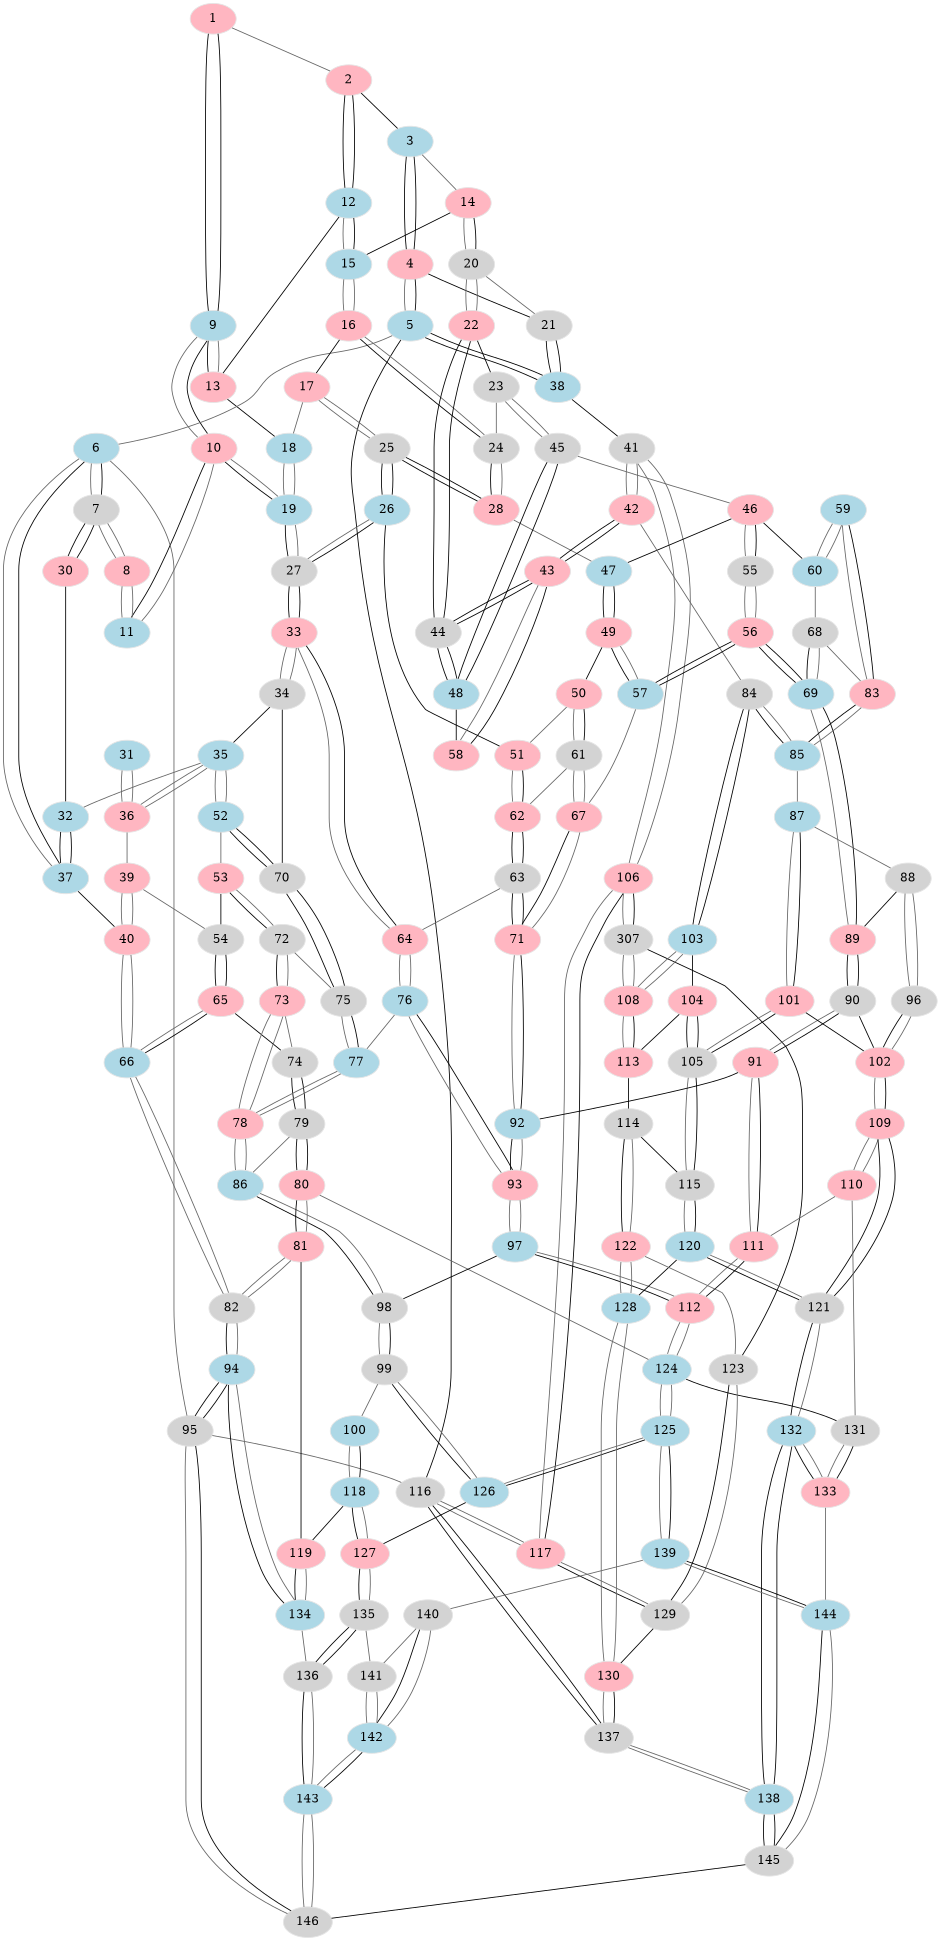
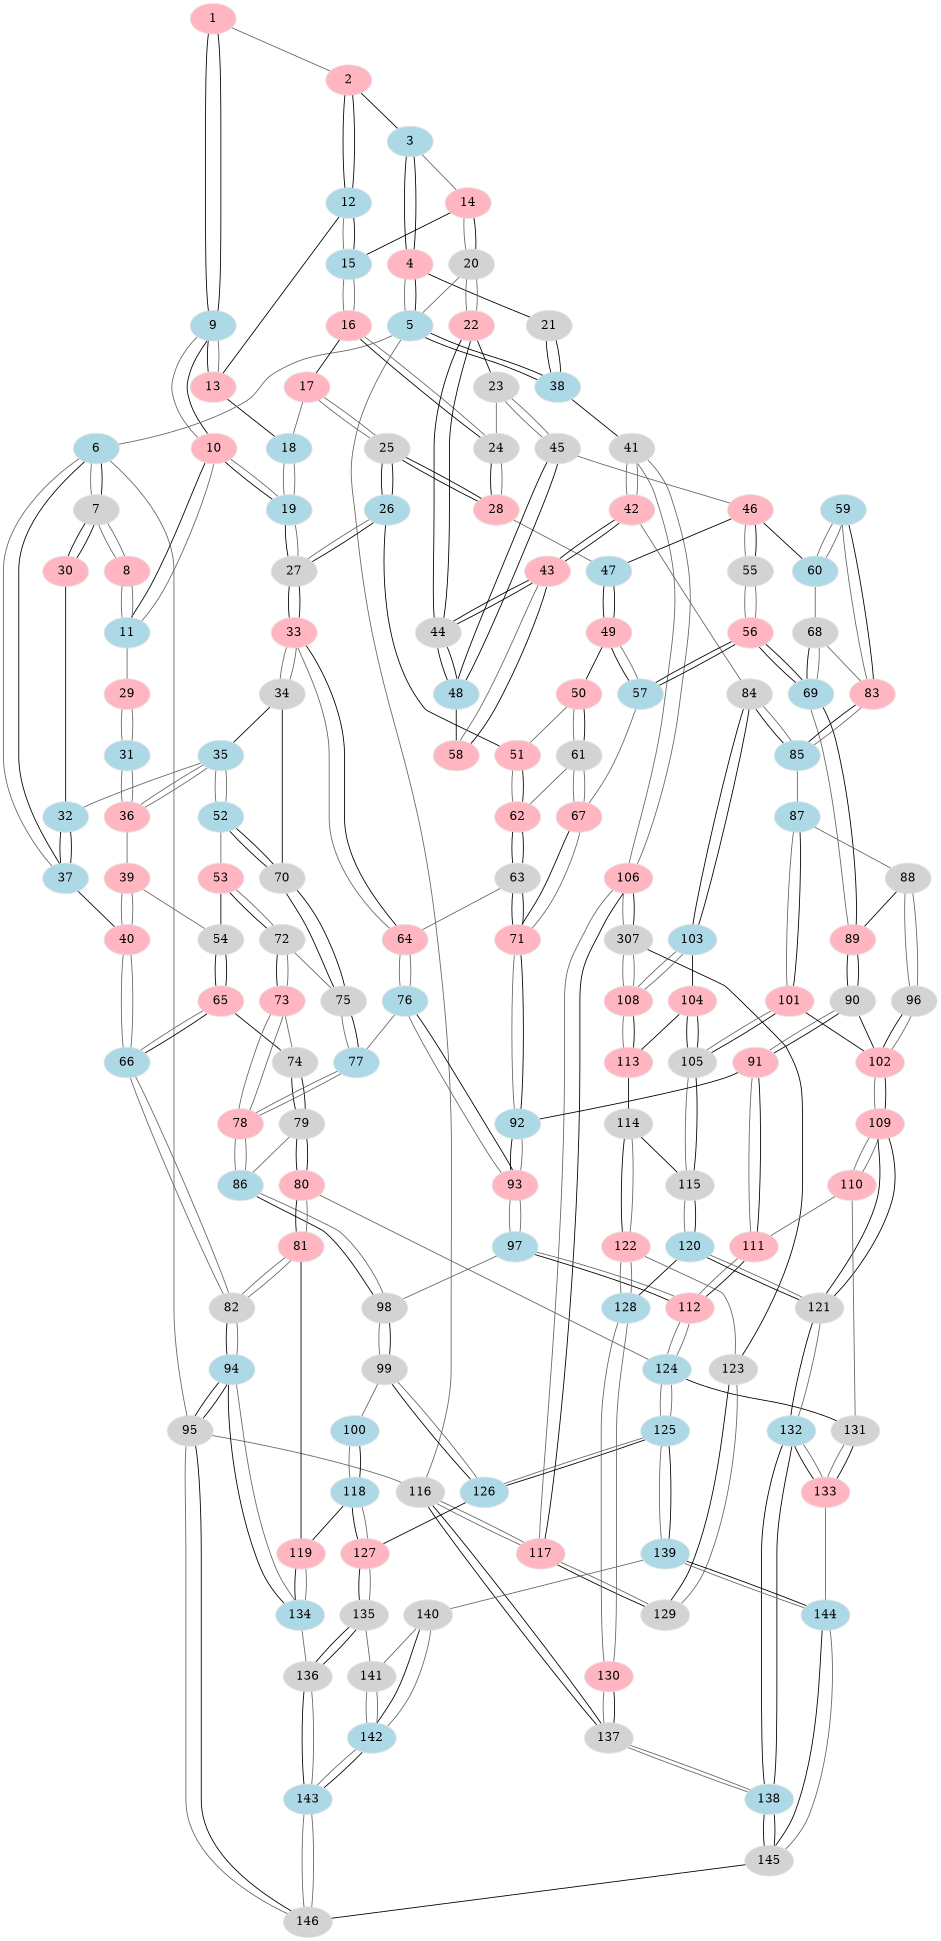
(510, 295) -> (441, 295)
none -> (127, 694)
(432, 901) -> (432, 901)
(445, 1280) -> (445, 1280)
(637, 1646) -> none
